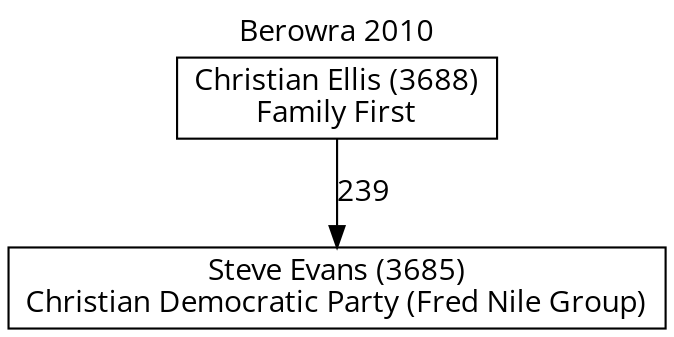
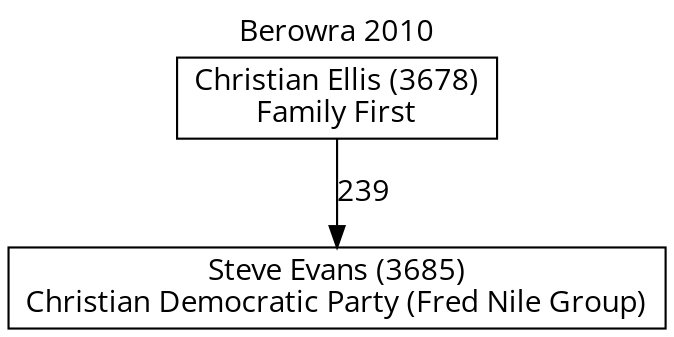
(337, 98) -> (337, 98)
